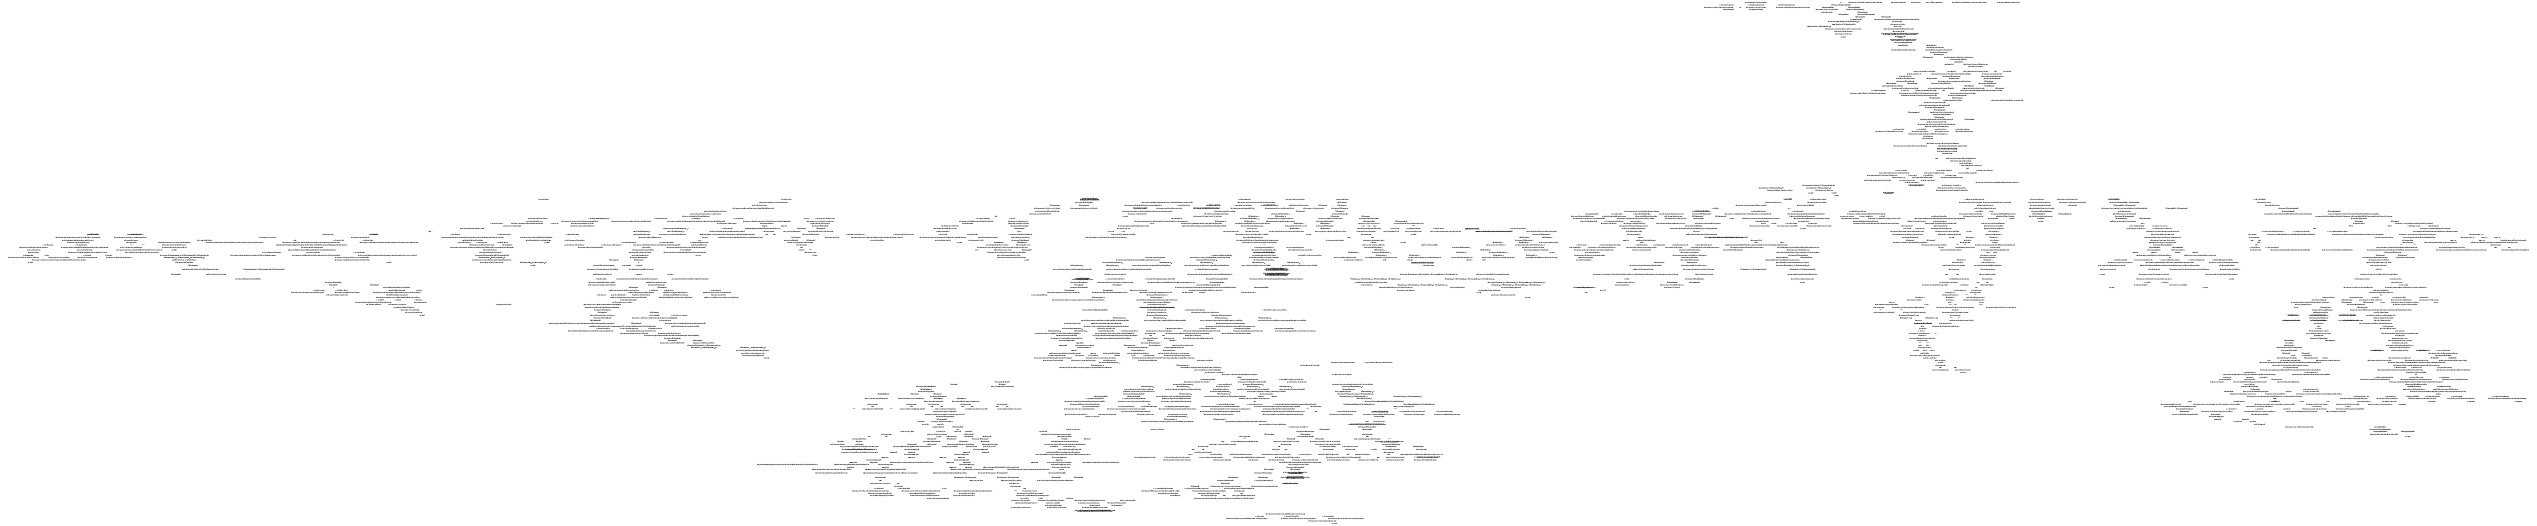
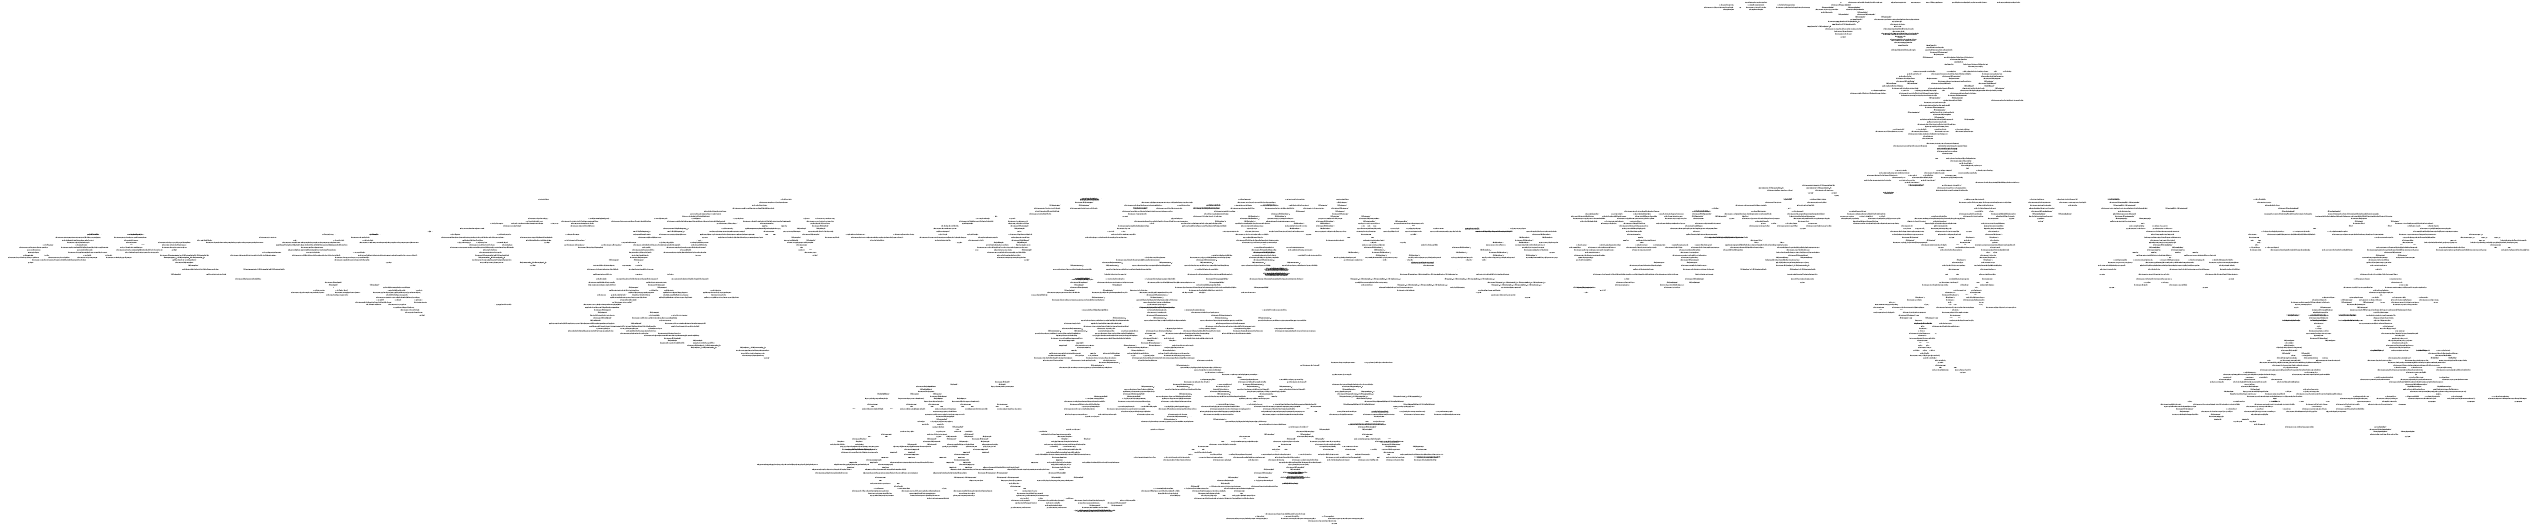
none -> (1745, 216)
